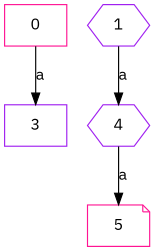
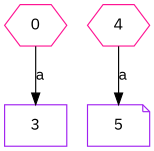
(36, 25) -> (36, 25)
(119, 25) -> none
(119, 126) -> (119, 25)
(119, 226) -> (119, 126)
